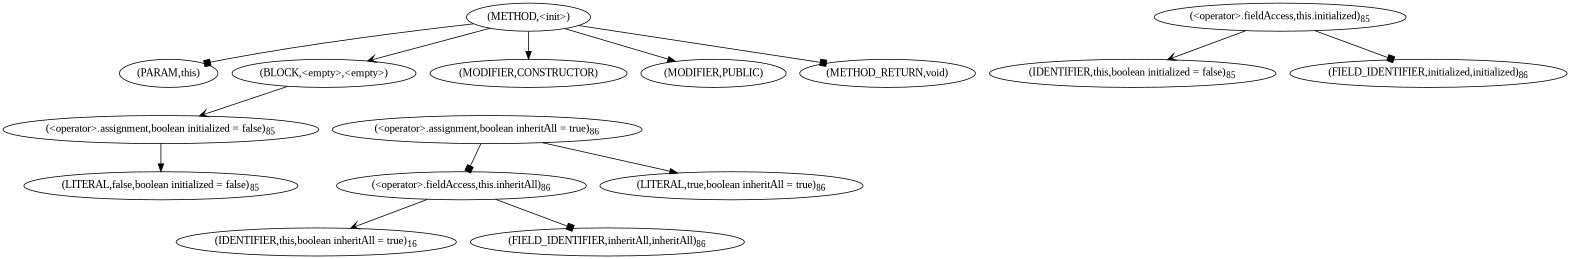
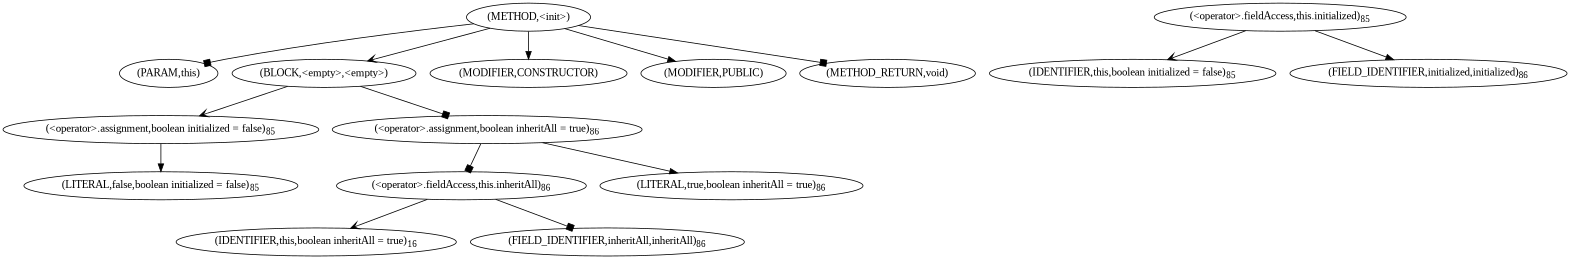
(1351, 44) -> (1351, 44)
none -> (401, 100)
